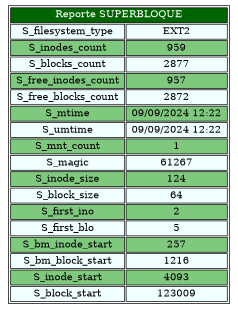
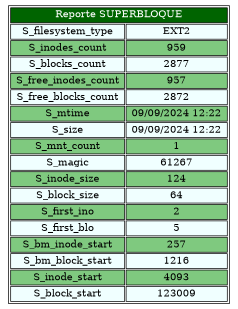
(68, 130) -> (68, 130)
